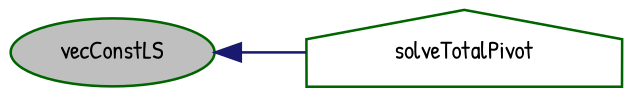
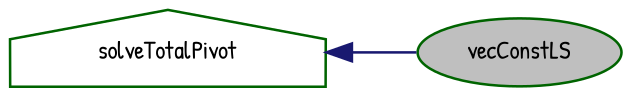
(274, 52) -> (384, 52)
